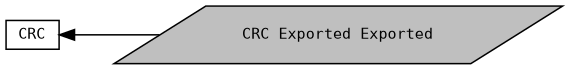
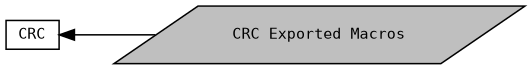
(338, 35) -> (319, 35)
